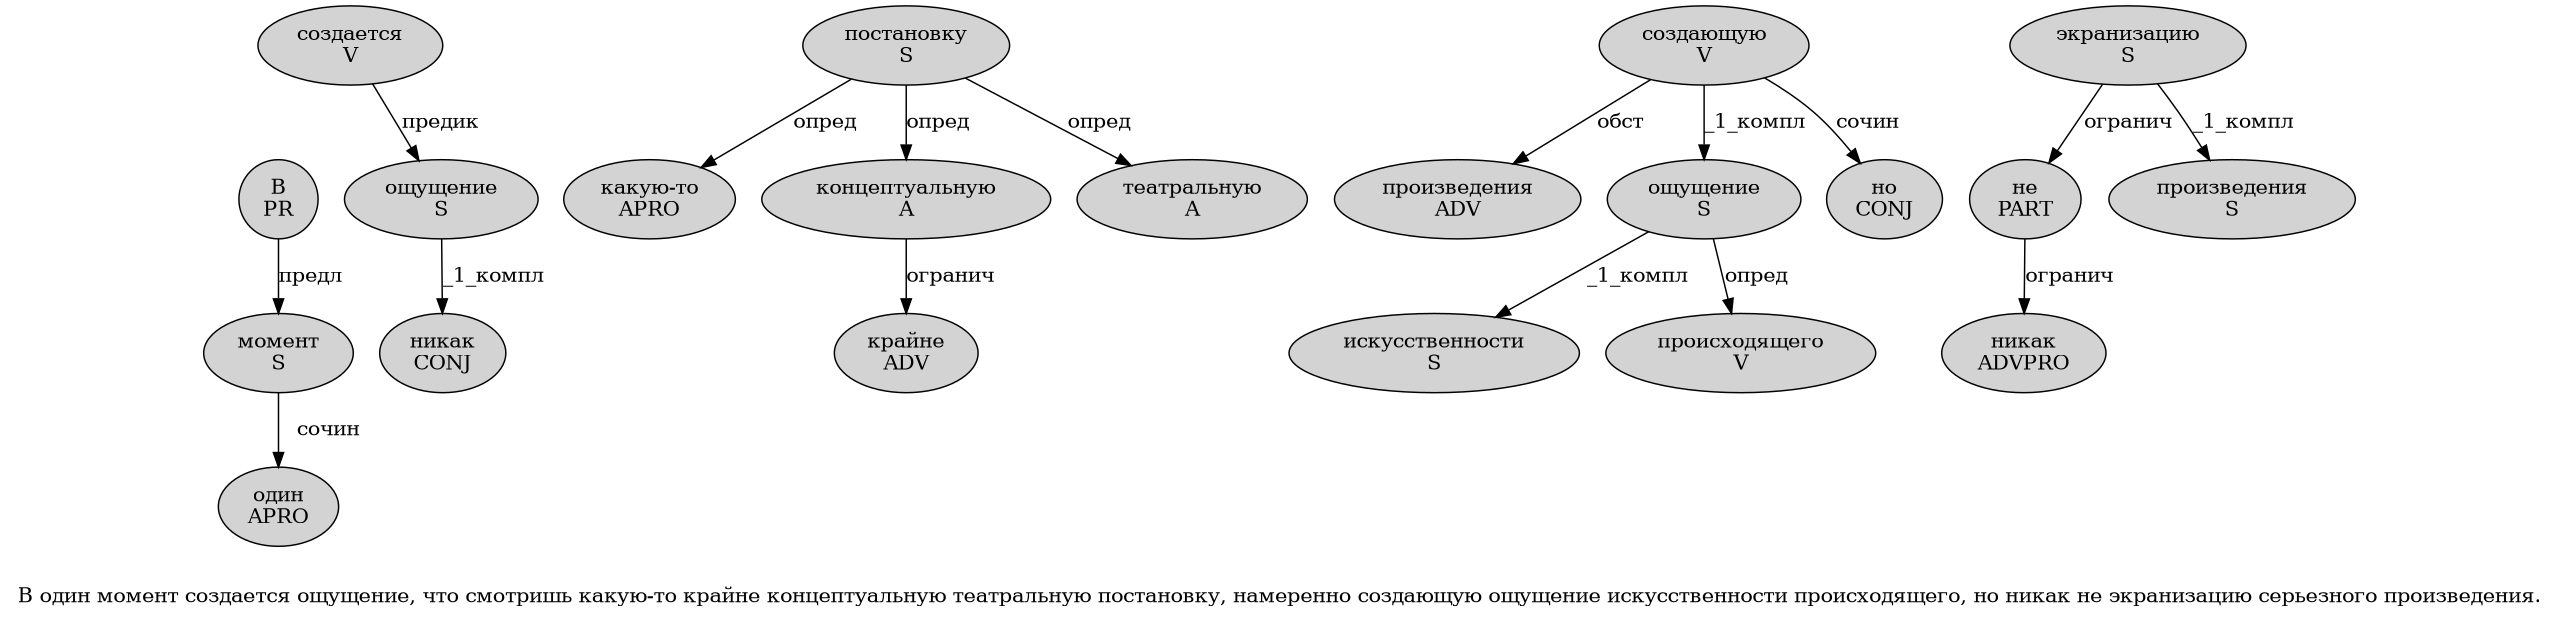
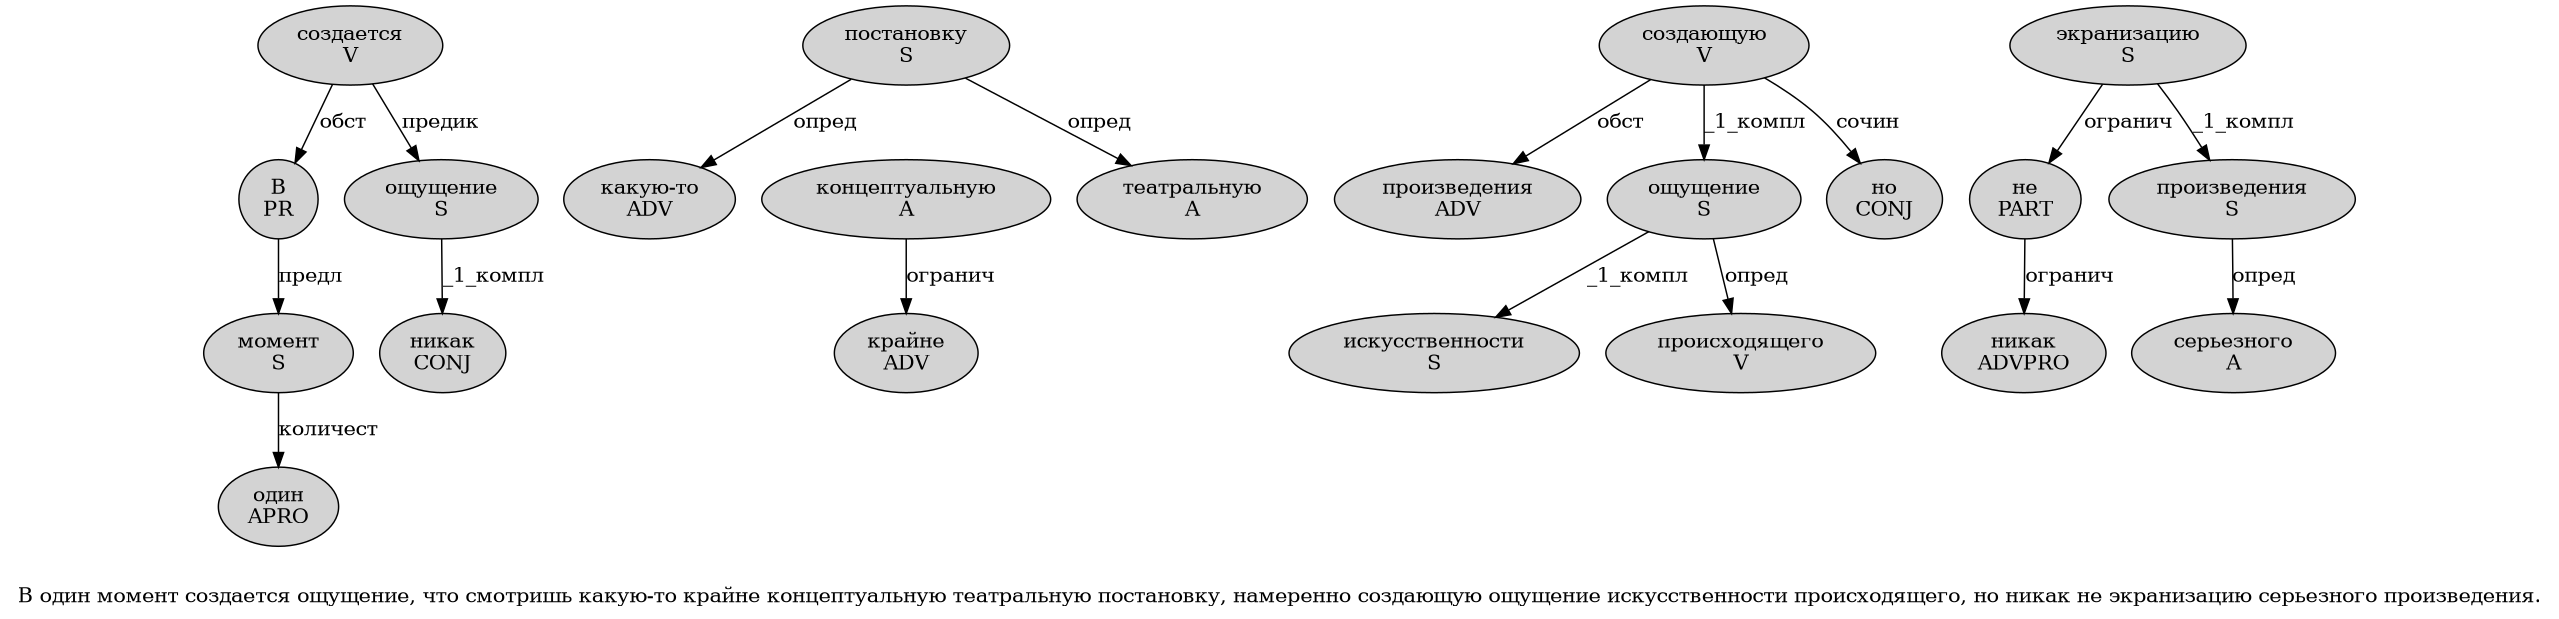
(906, 115) -> none
none -> (317, 117)
(650, 199) -> (650, 199)
none -> (2234, 353)
(328, 430) -> (328, 430)
